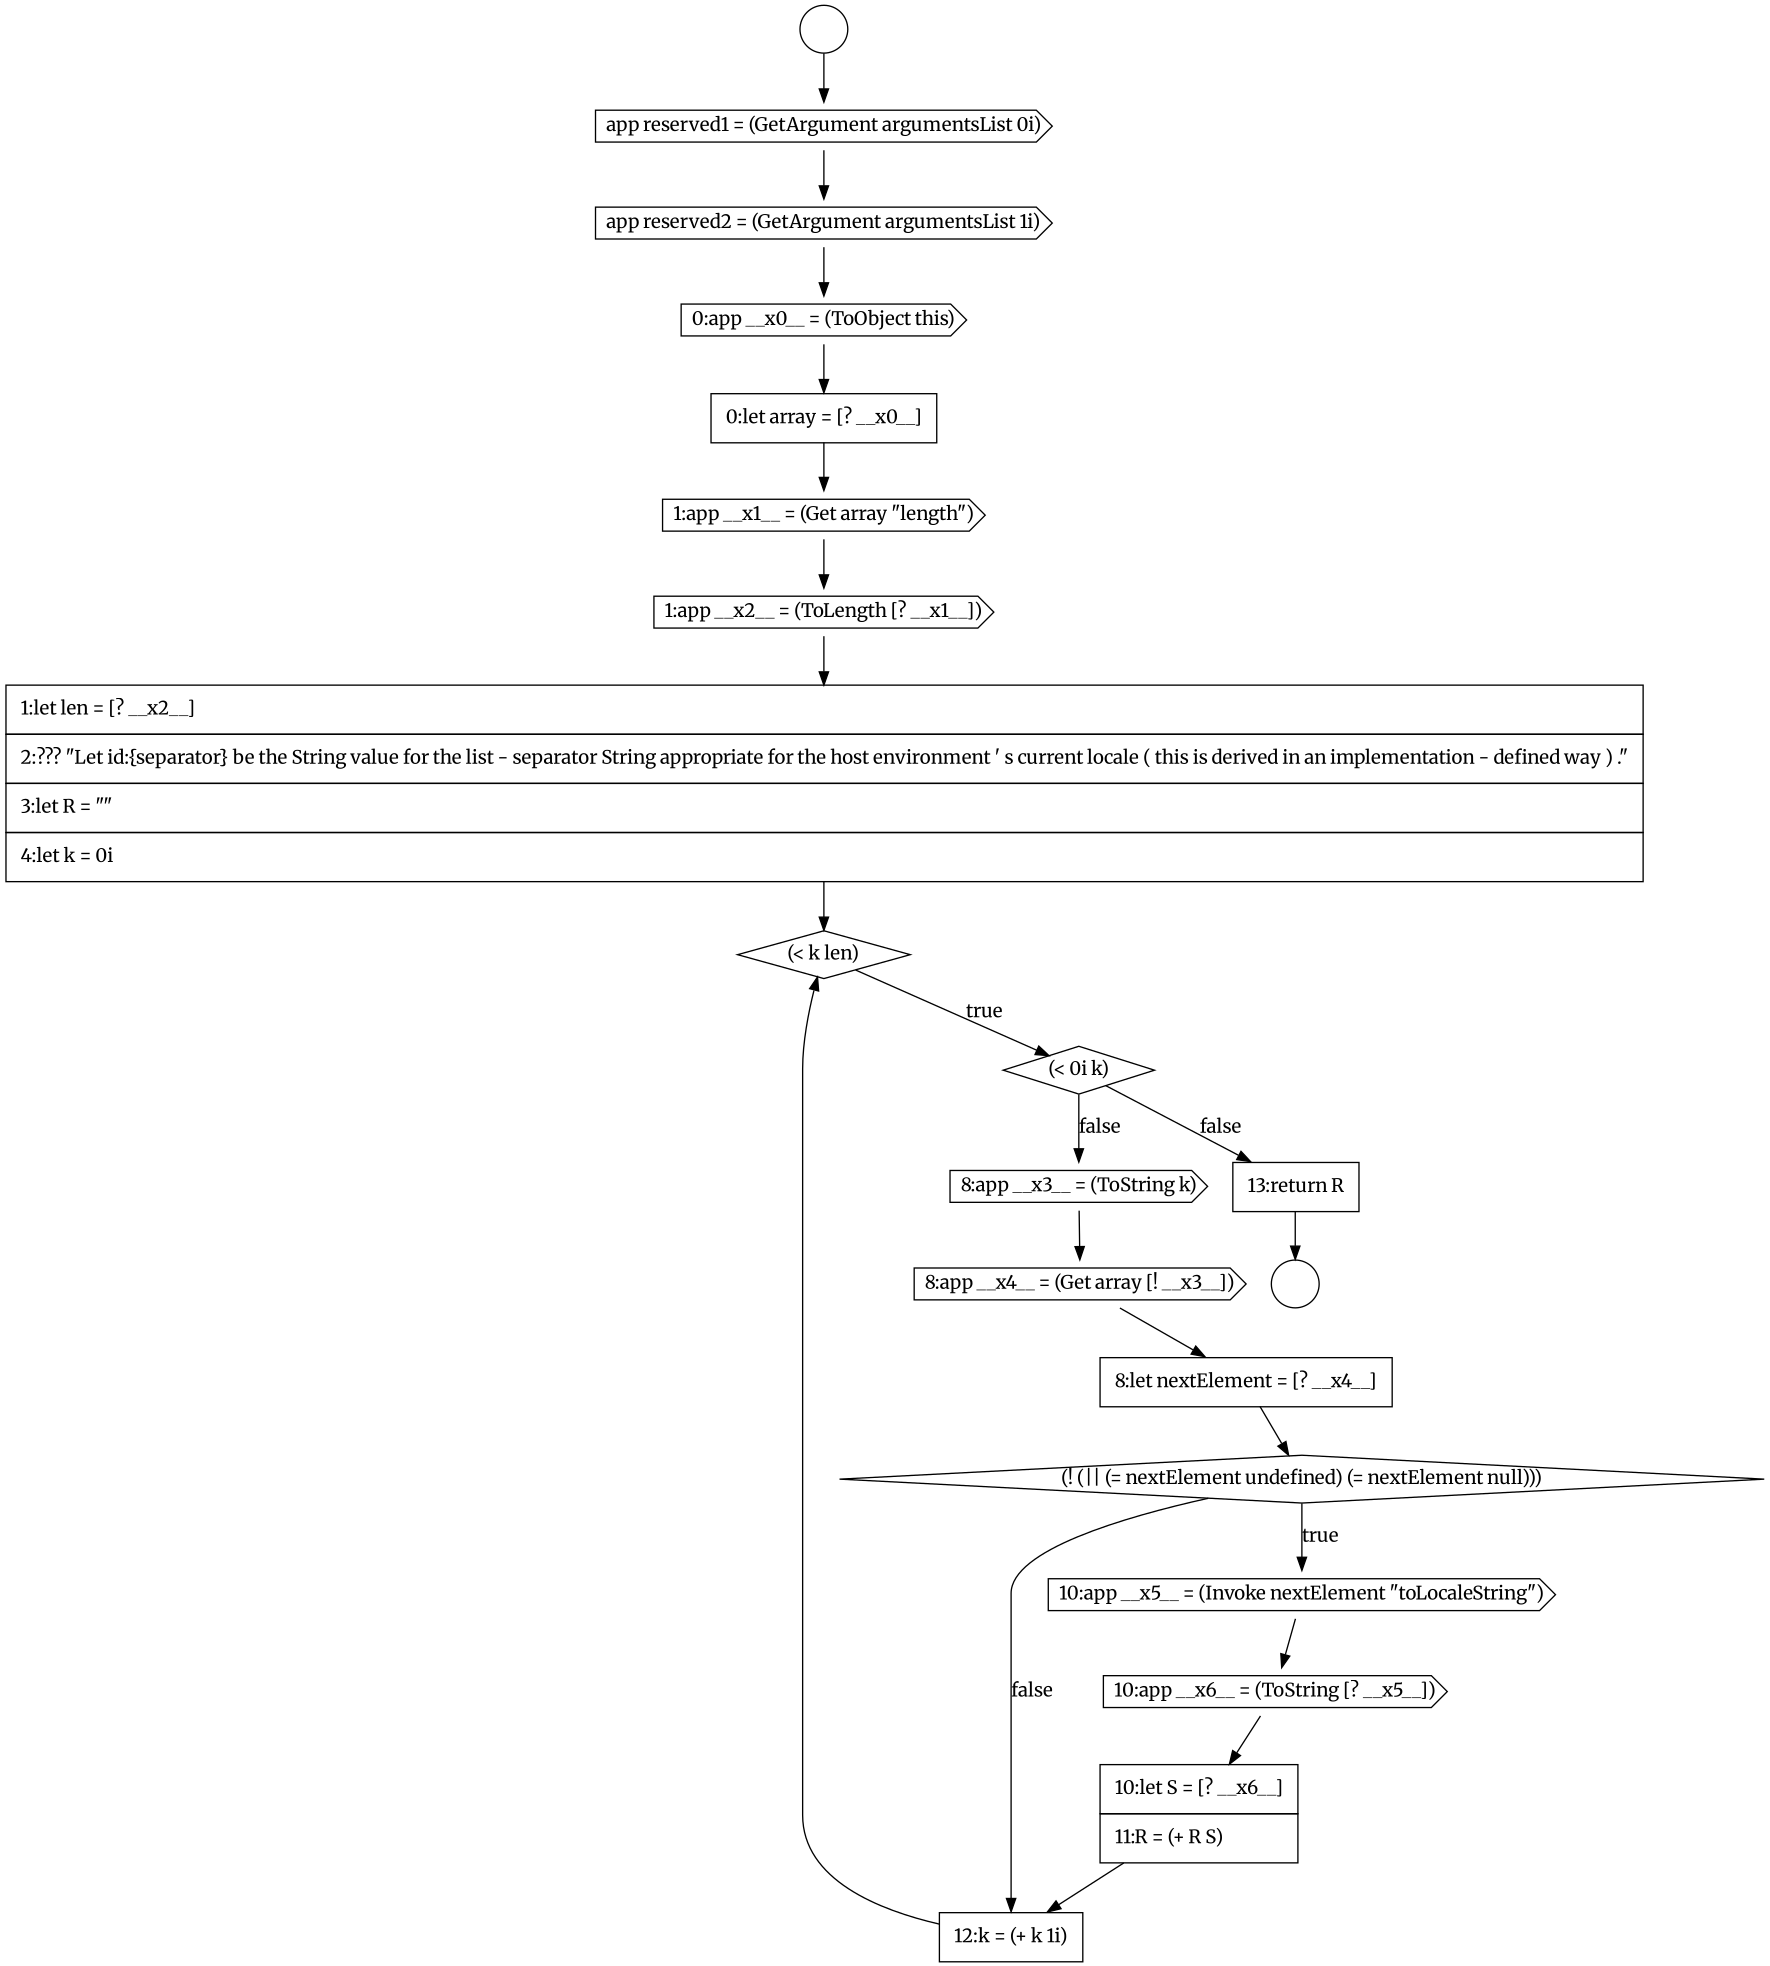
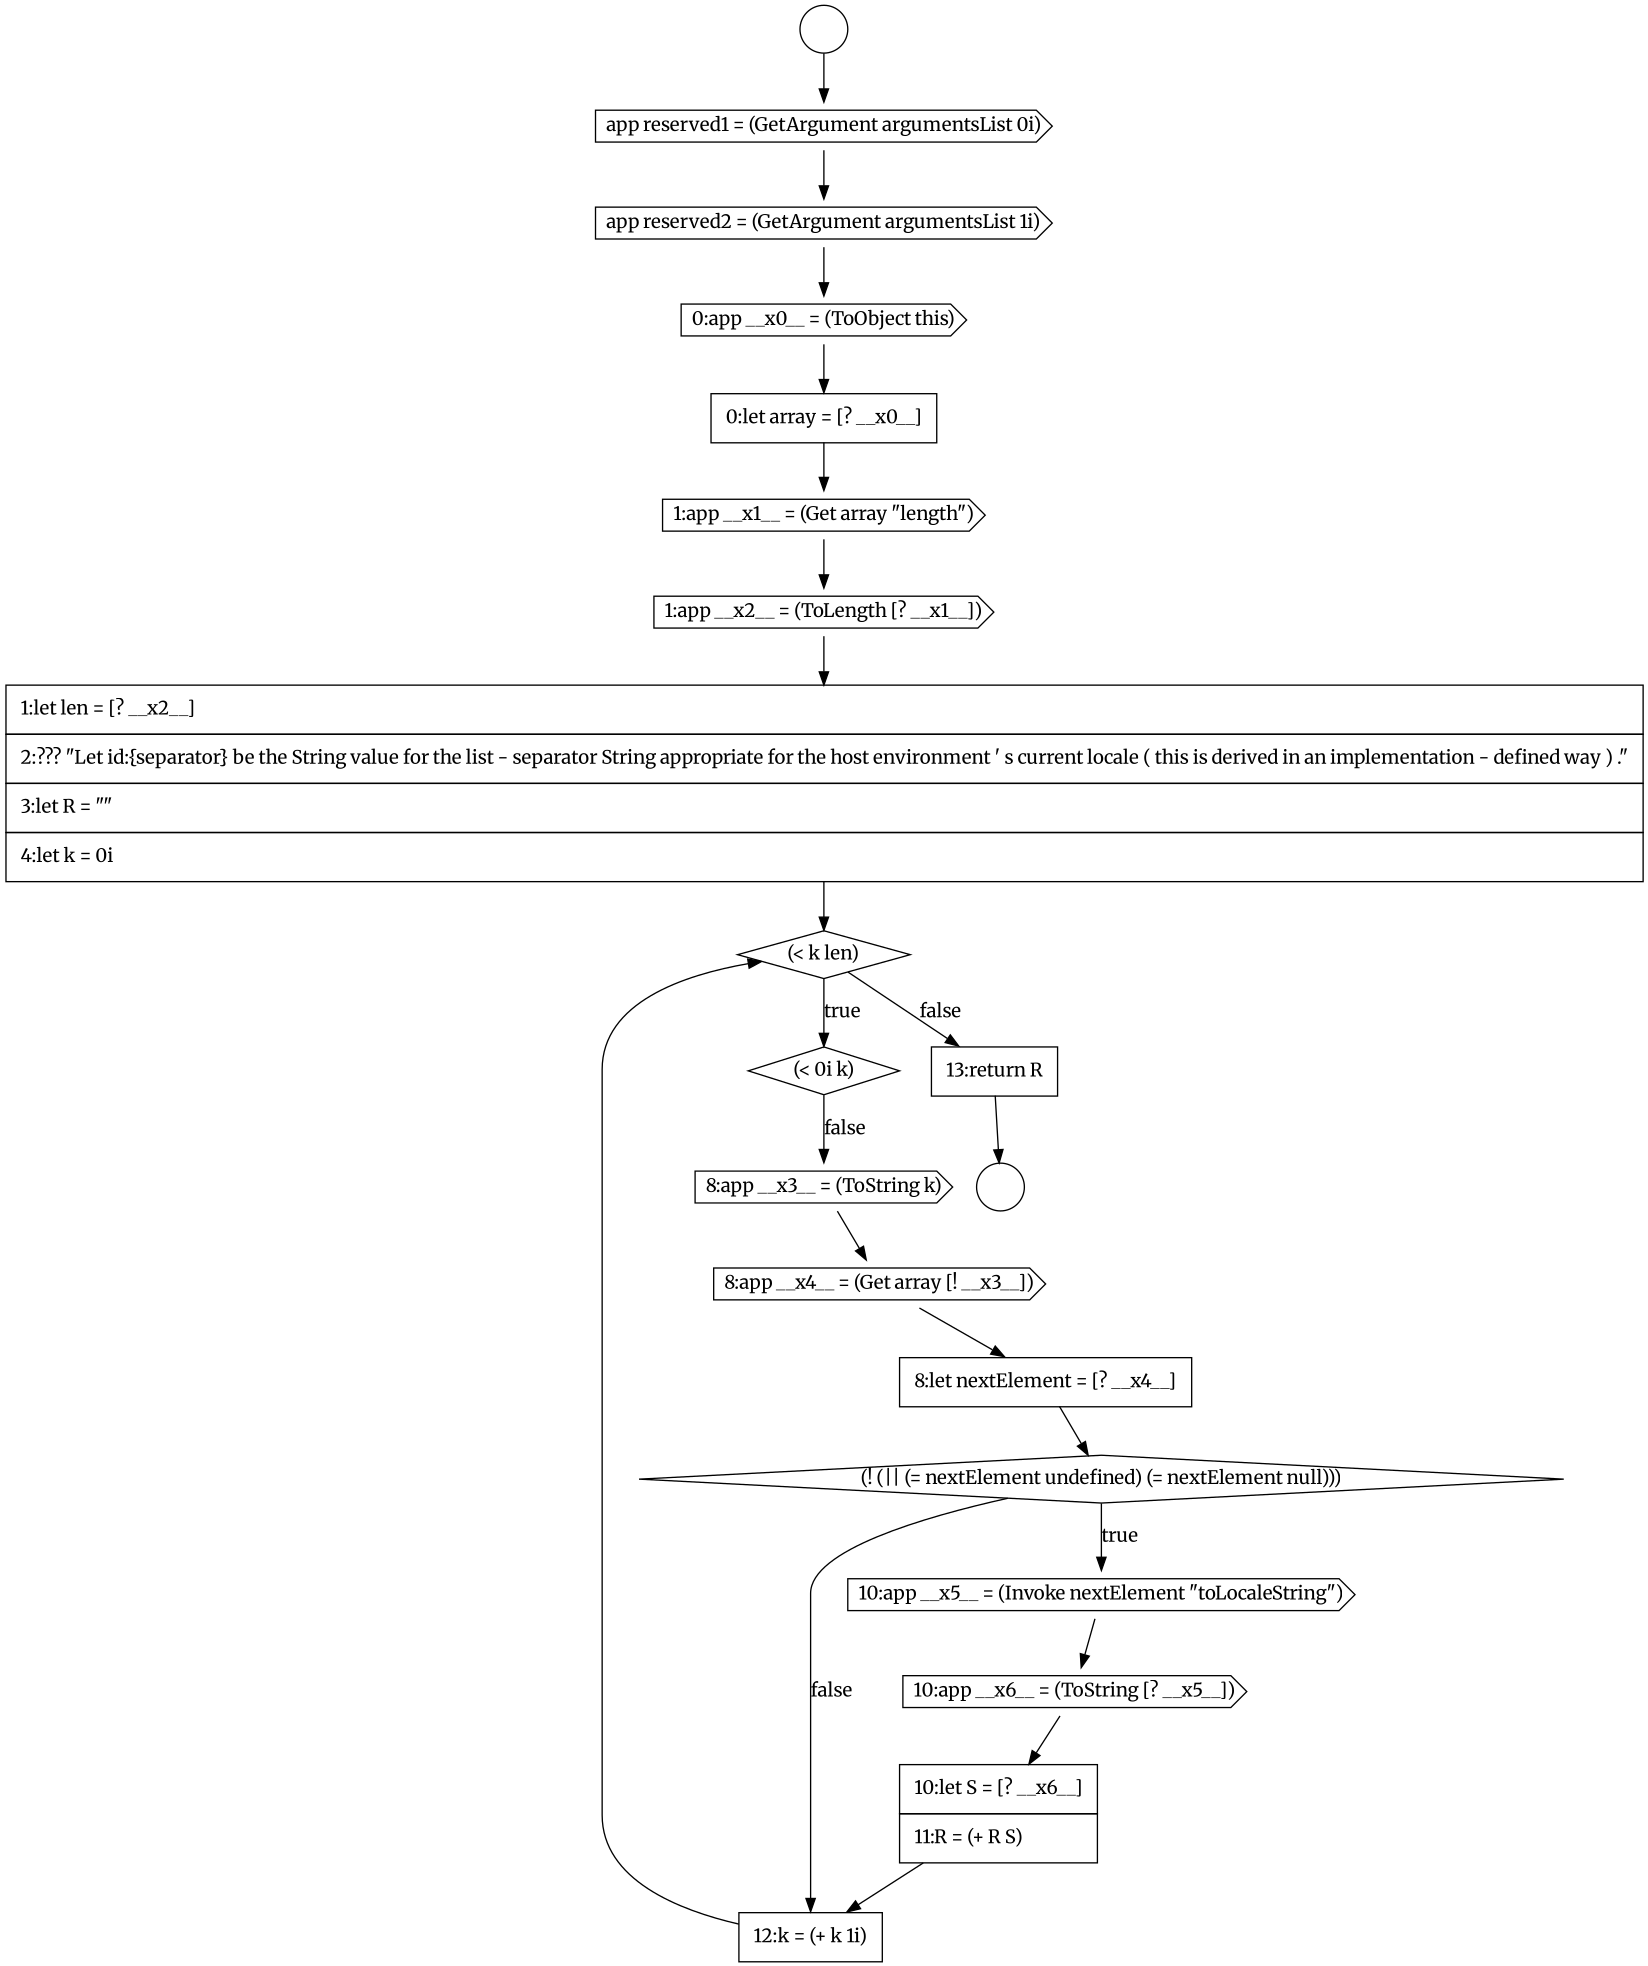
(1172, 1120) -> (898, 1005)
